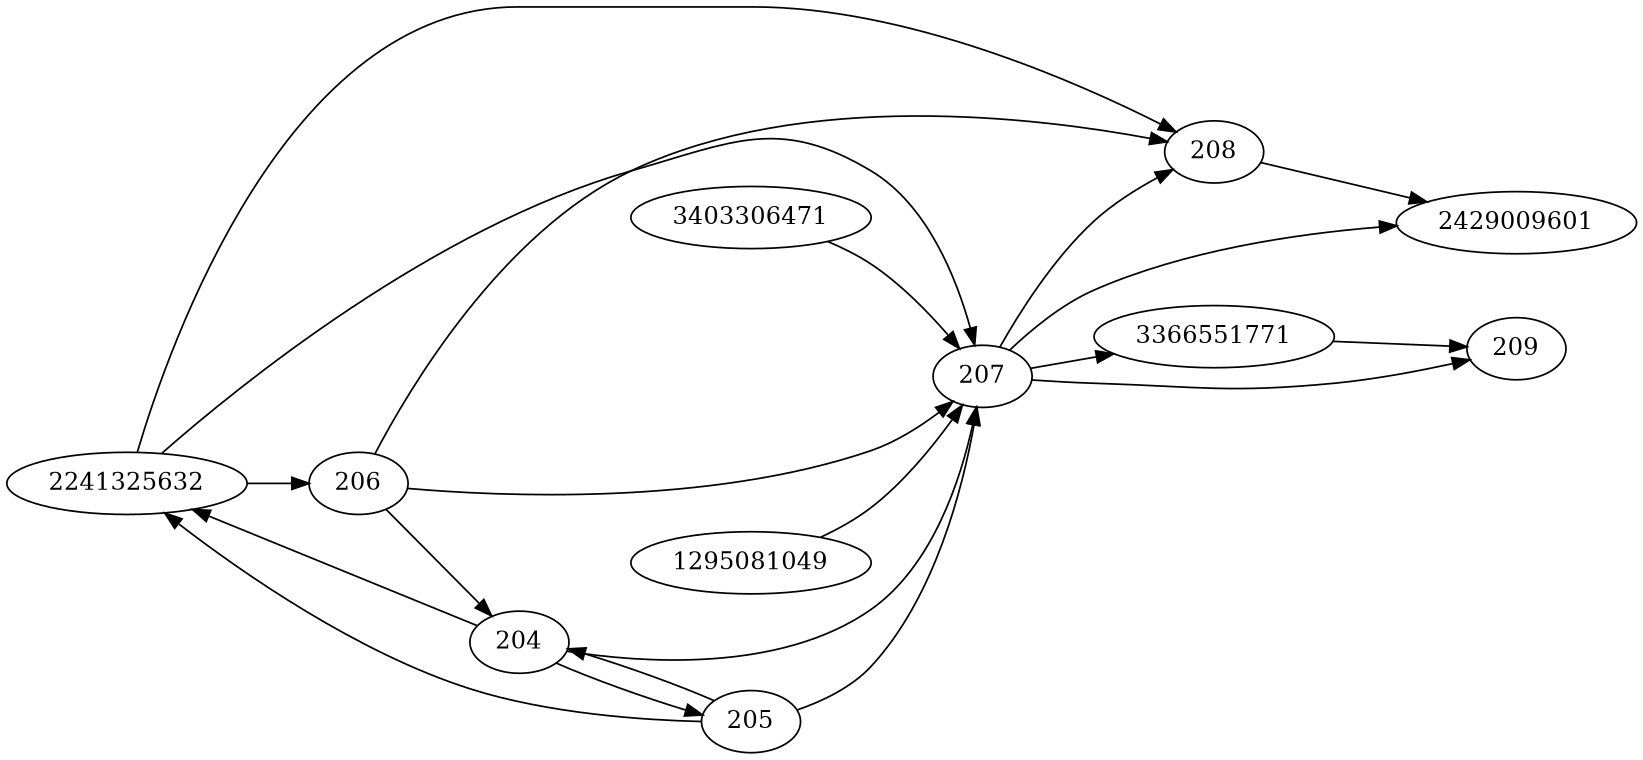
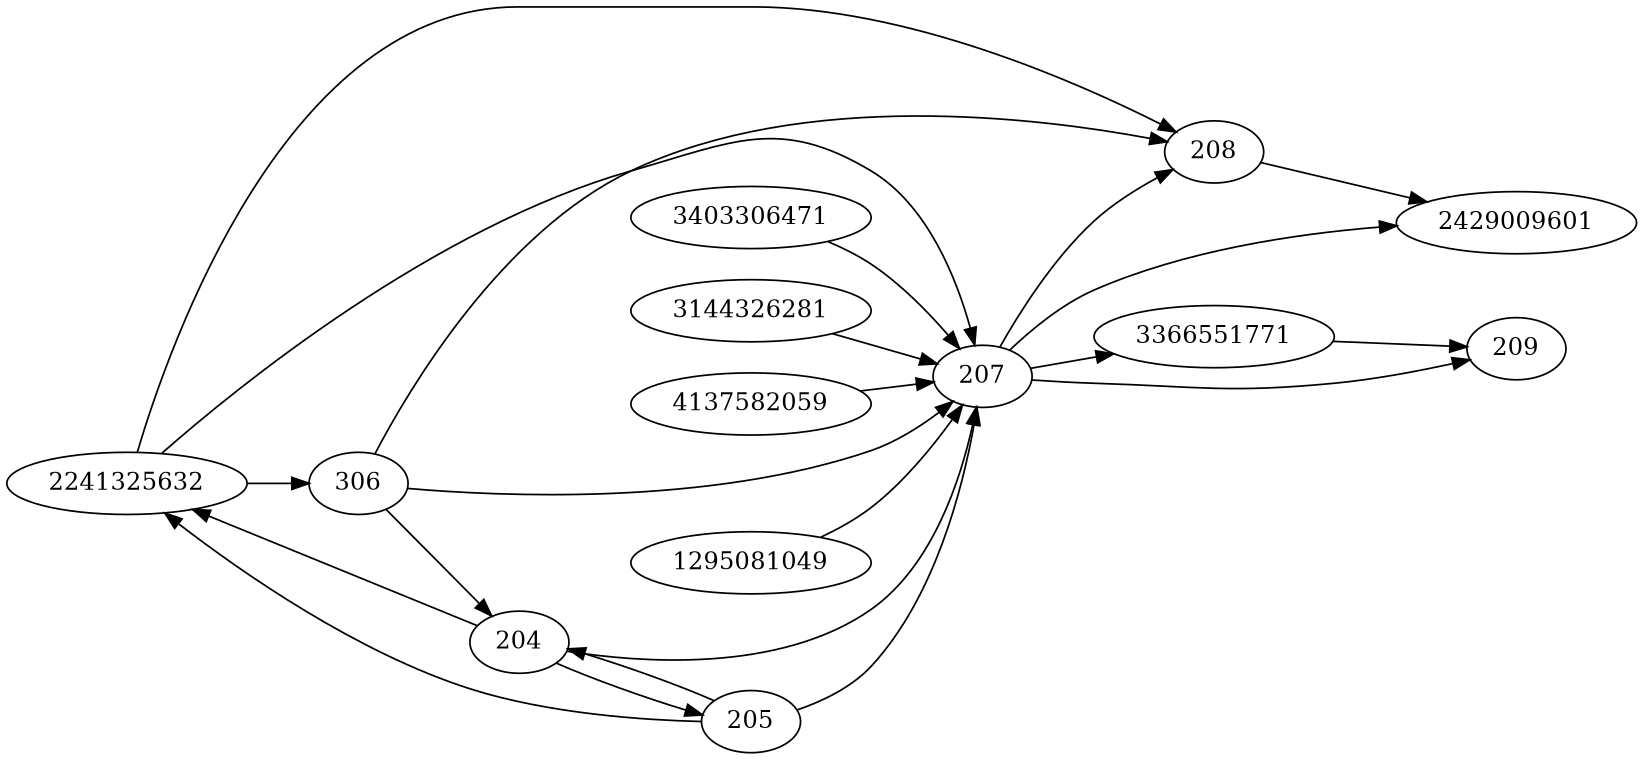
none -> (751, 311)
none -> (751, 404)
(359, 483) -> (359, 483)
